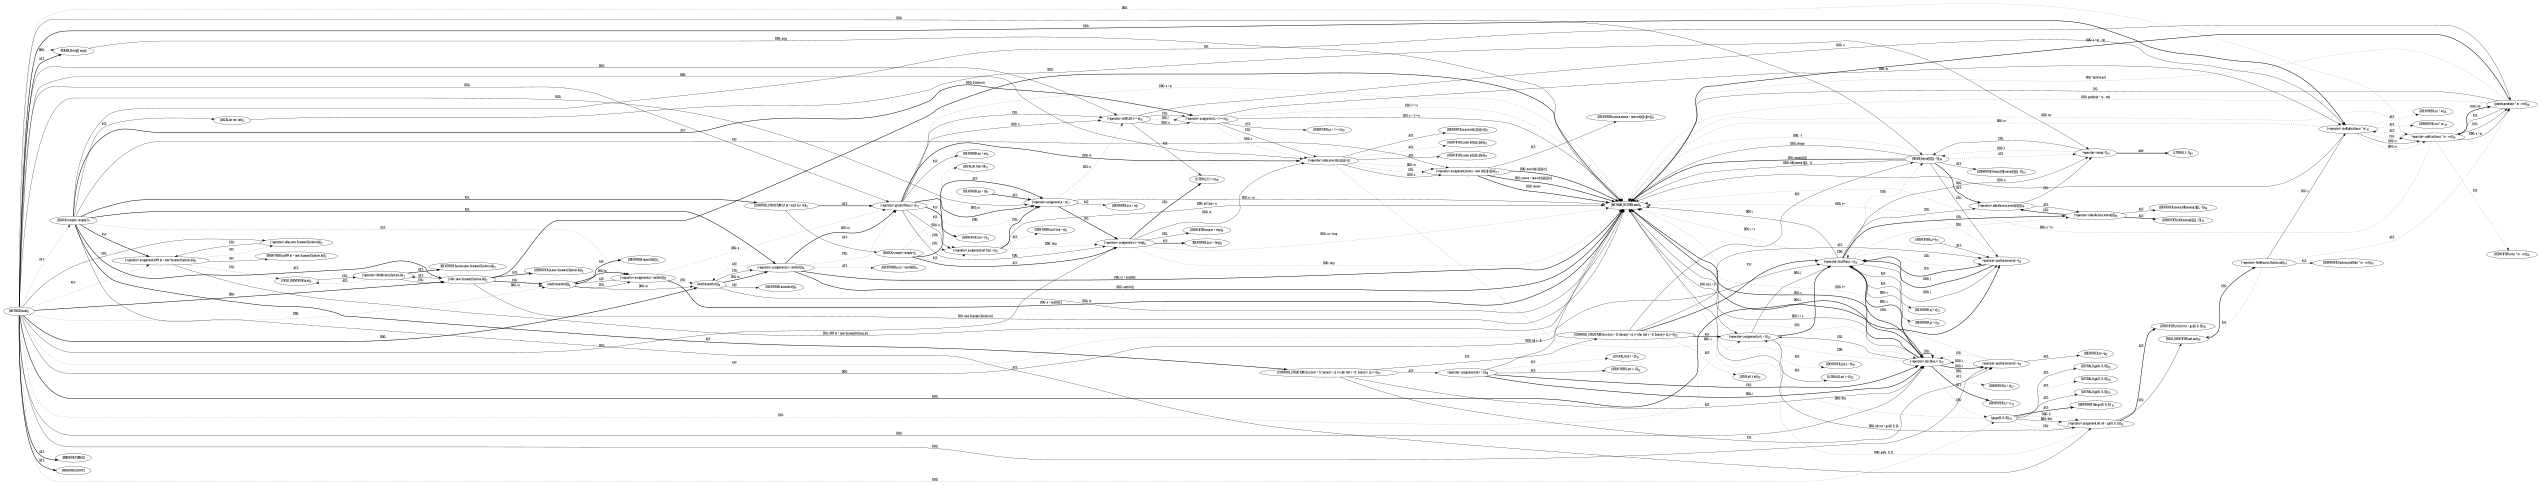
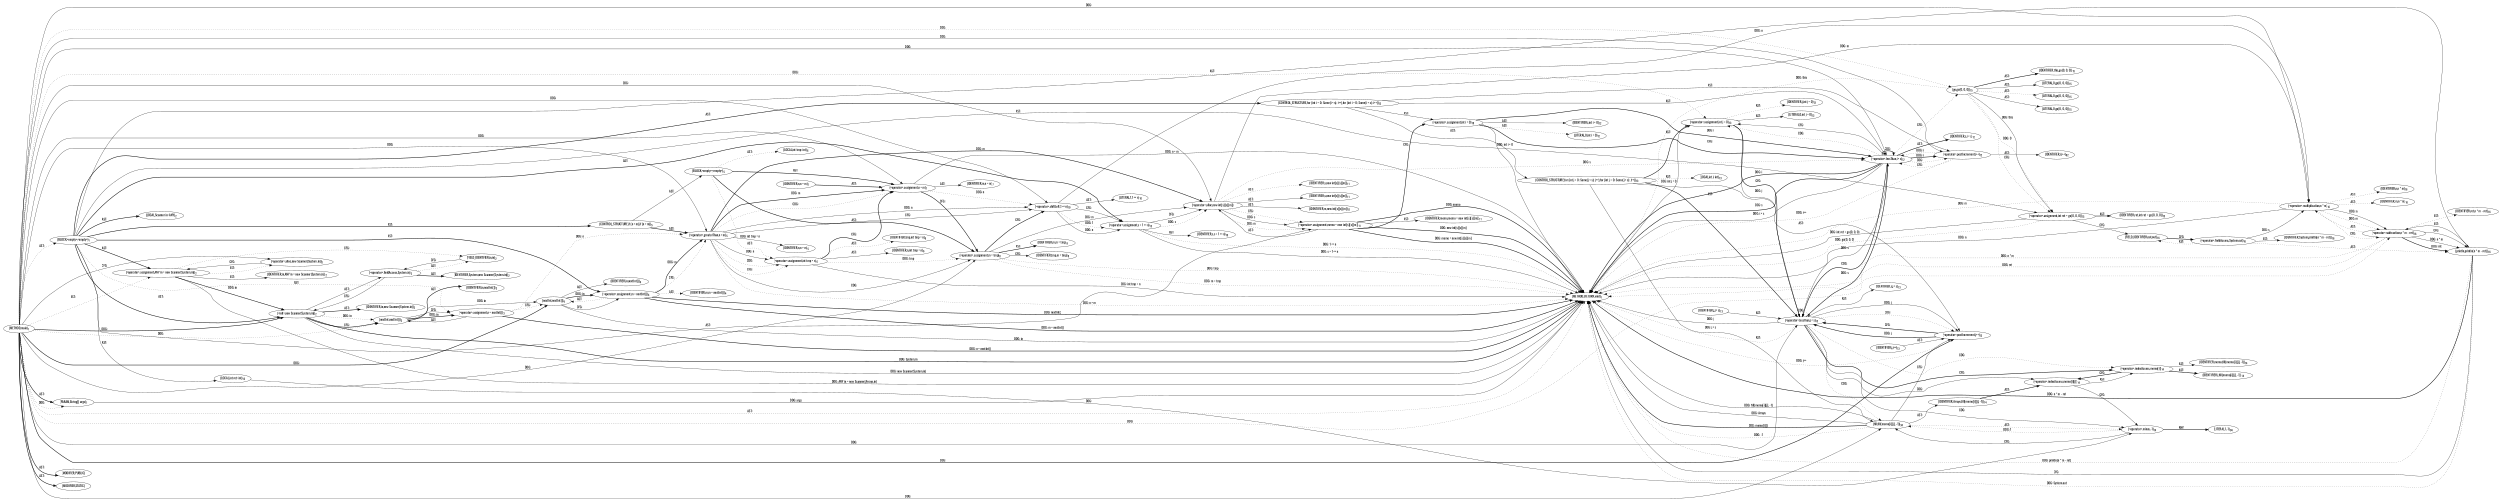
(1072, 28) -> (1092, 7)
(1785, 73) -> (1749, 66)
(936, 162) -> (750, 237)
(1953, 184) -> (2008, 392)
none -> (1405, 190)
(1165, 209) -> (1011, 229)
none -> (161, 216)
none -> (1265, 237)
none -> (908, 238)
(975, 238) -> none
(1015, 240) -> (855, 256)
(1887, 287) -> (1753, 316)
none -> (228, 293)
(2001, 386) -> none
